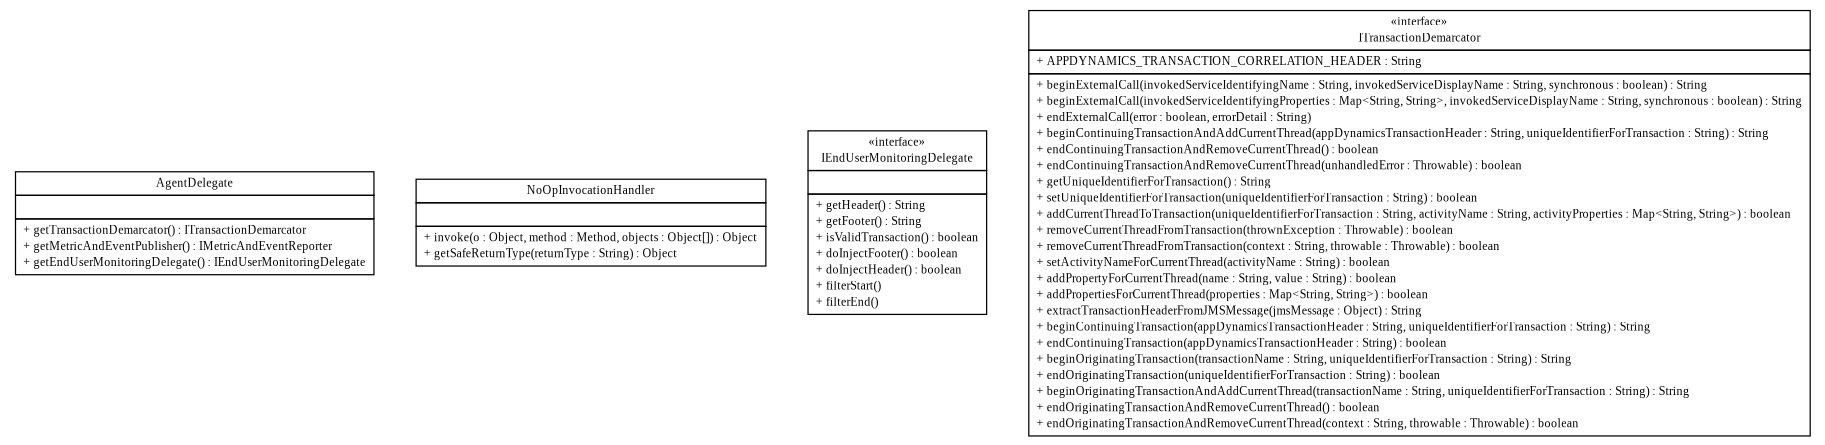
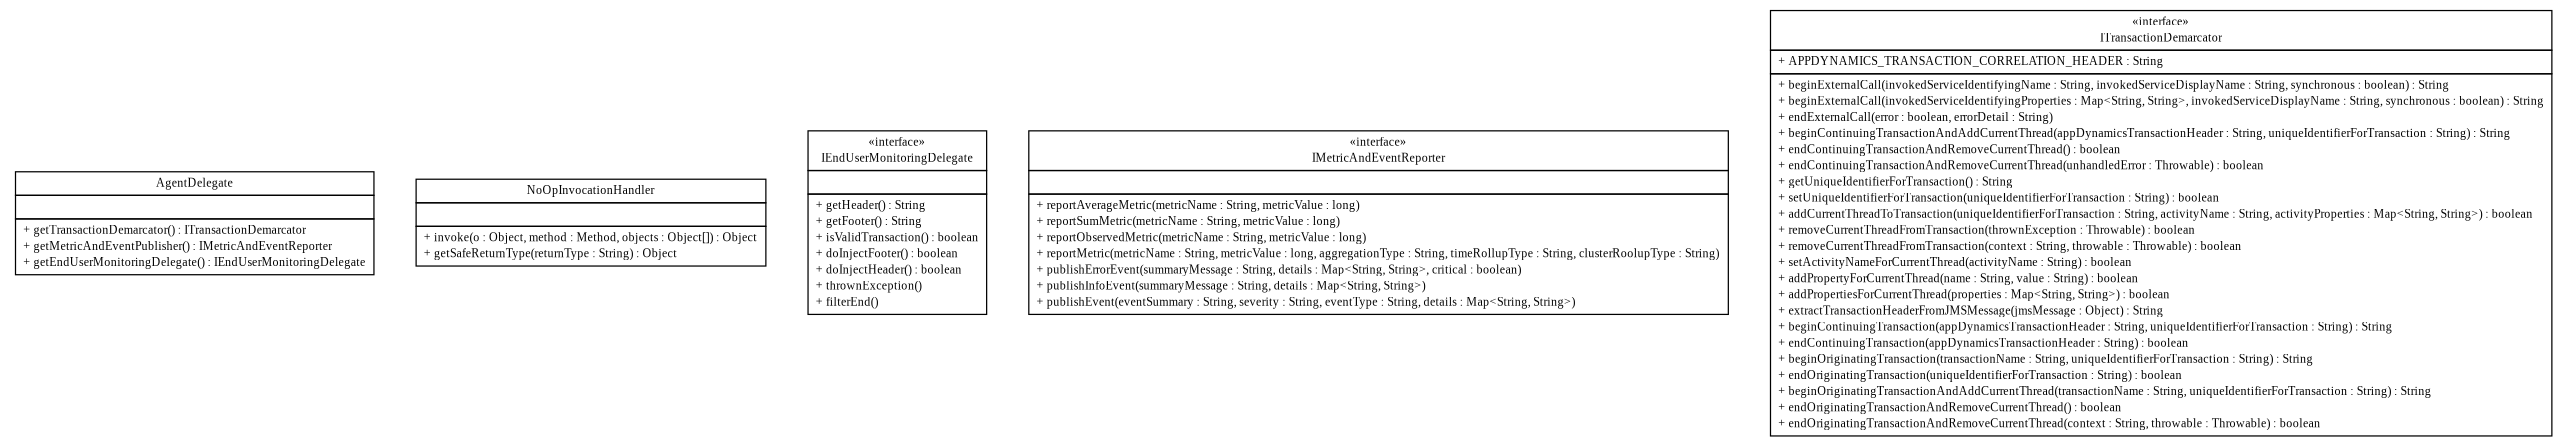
none -> (1379, 223)
(849, 286) -> (869, 286)
